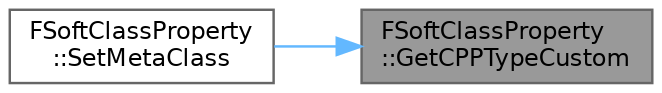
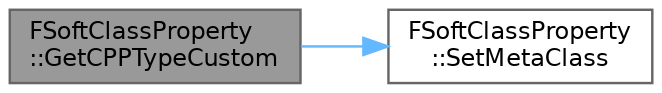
(305, 46) -> (332, 46)
